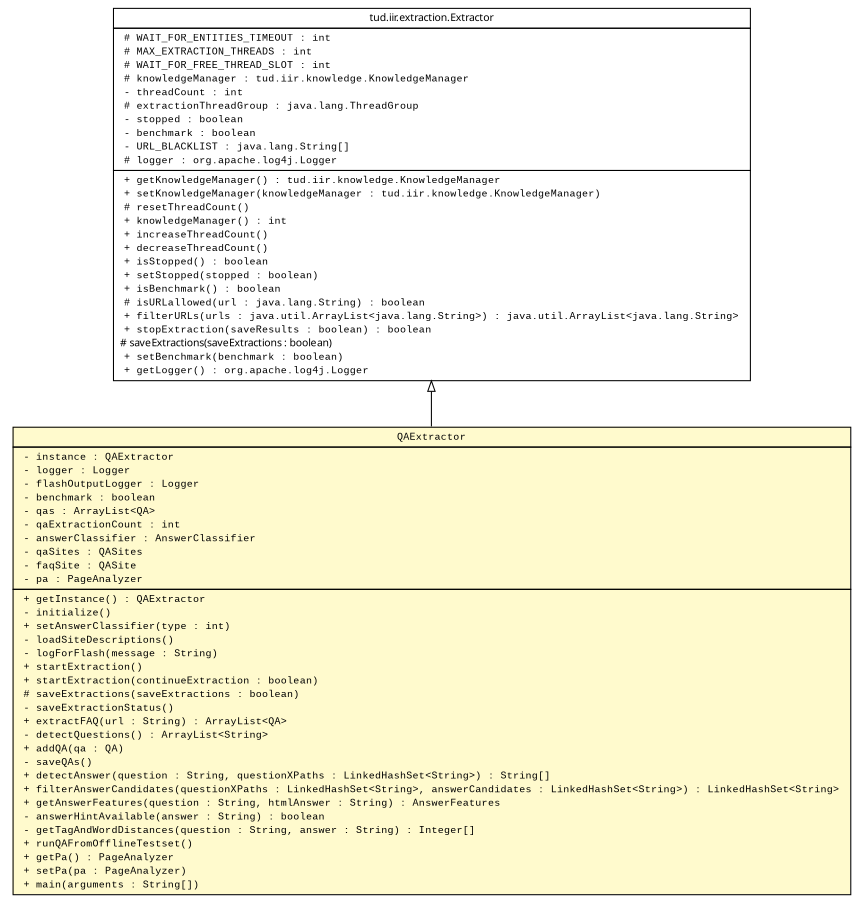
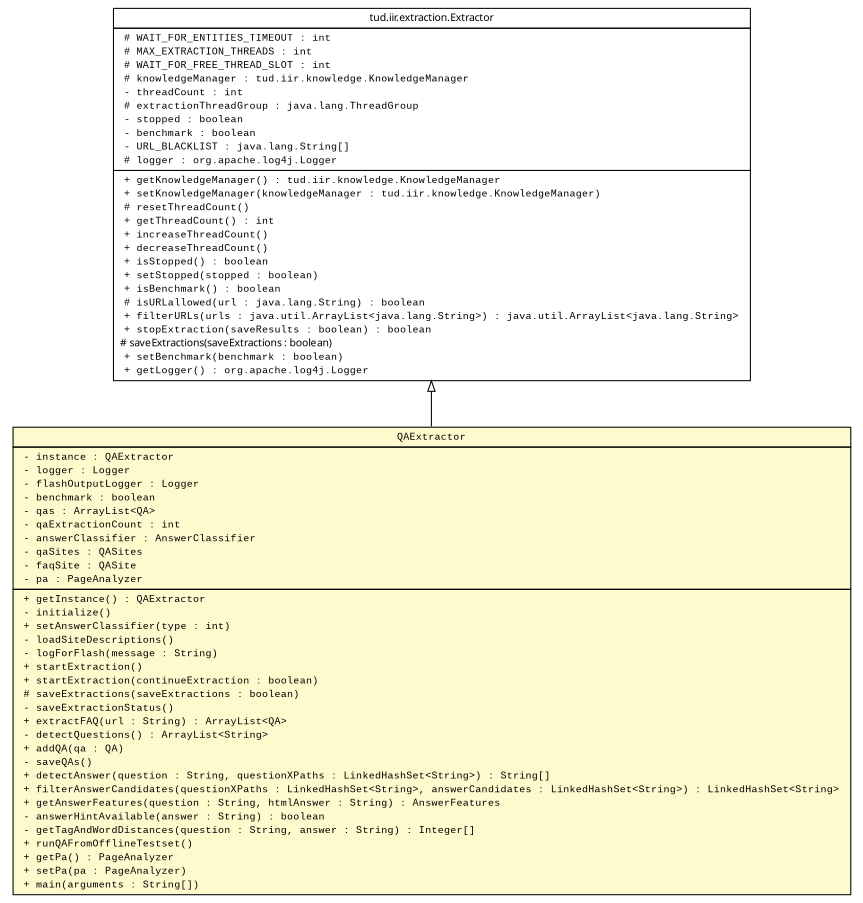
(206, 221) -> (200, 221)
